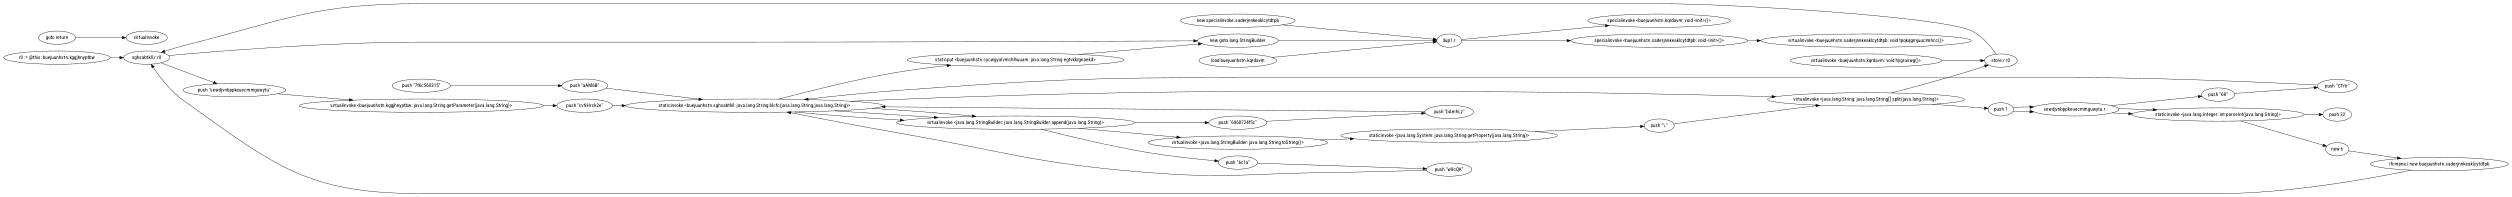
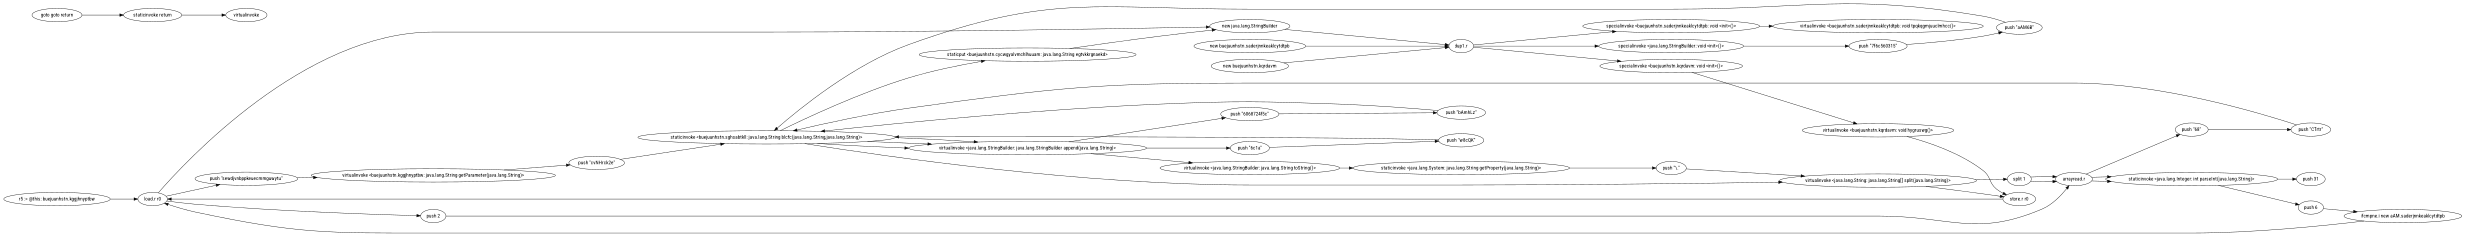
none -> (57, 15)
(1238, 21) -> (1250, 46)
(57, 38) -> (153, 15)
(1238, 41) -> (1250, 26)
none -> (1671, 46)
(57, 58) -> (57, 199)
(147, 58) -> (153, 199)
(1238, 61) -> (1250, 66)
none -> (1773, 98)
(2001, 109) -> (2019, 179)
(2075, 109) -> (2074, 179)
(2337, 115) -> (2311, 179)
(2337, 149) -> (2311, 208)
(2439, 164) -> (2403, 216)
none -> (433, 216)
